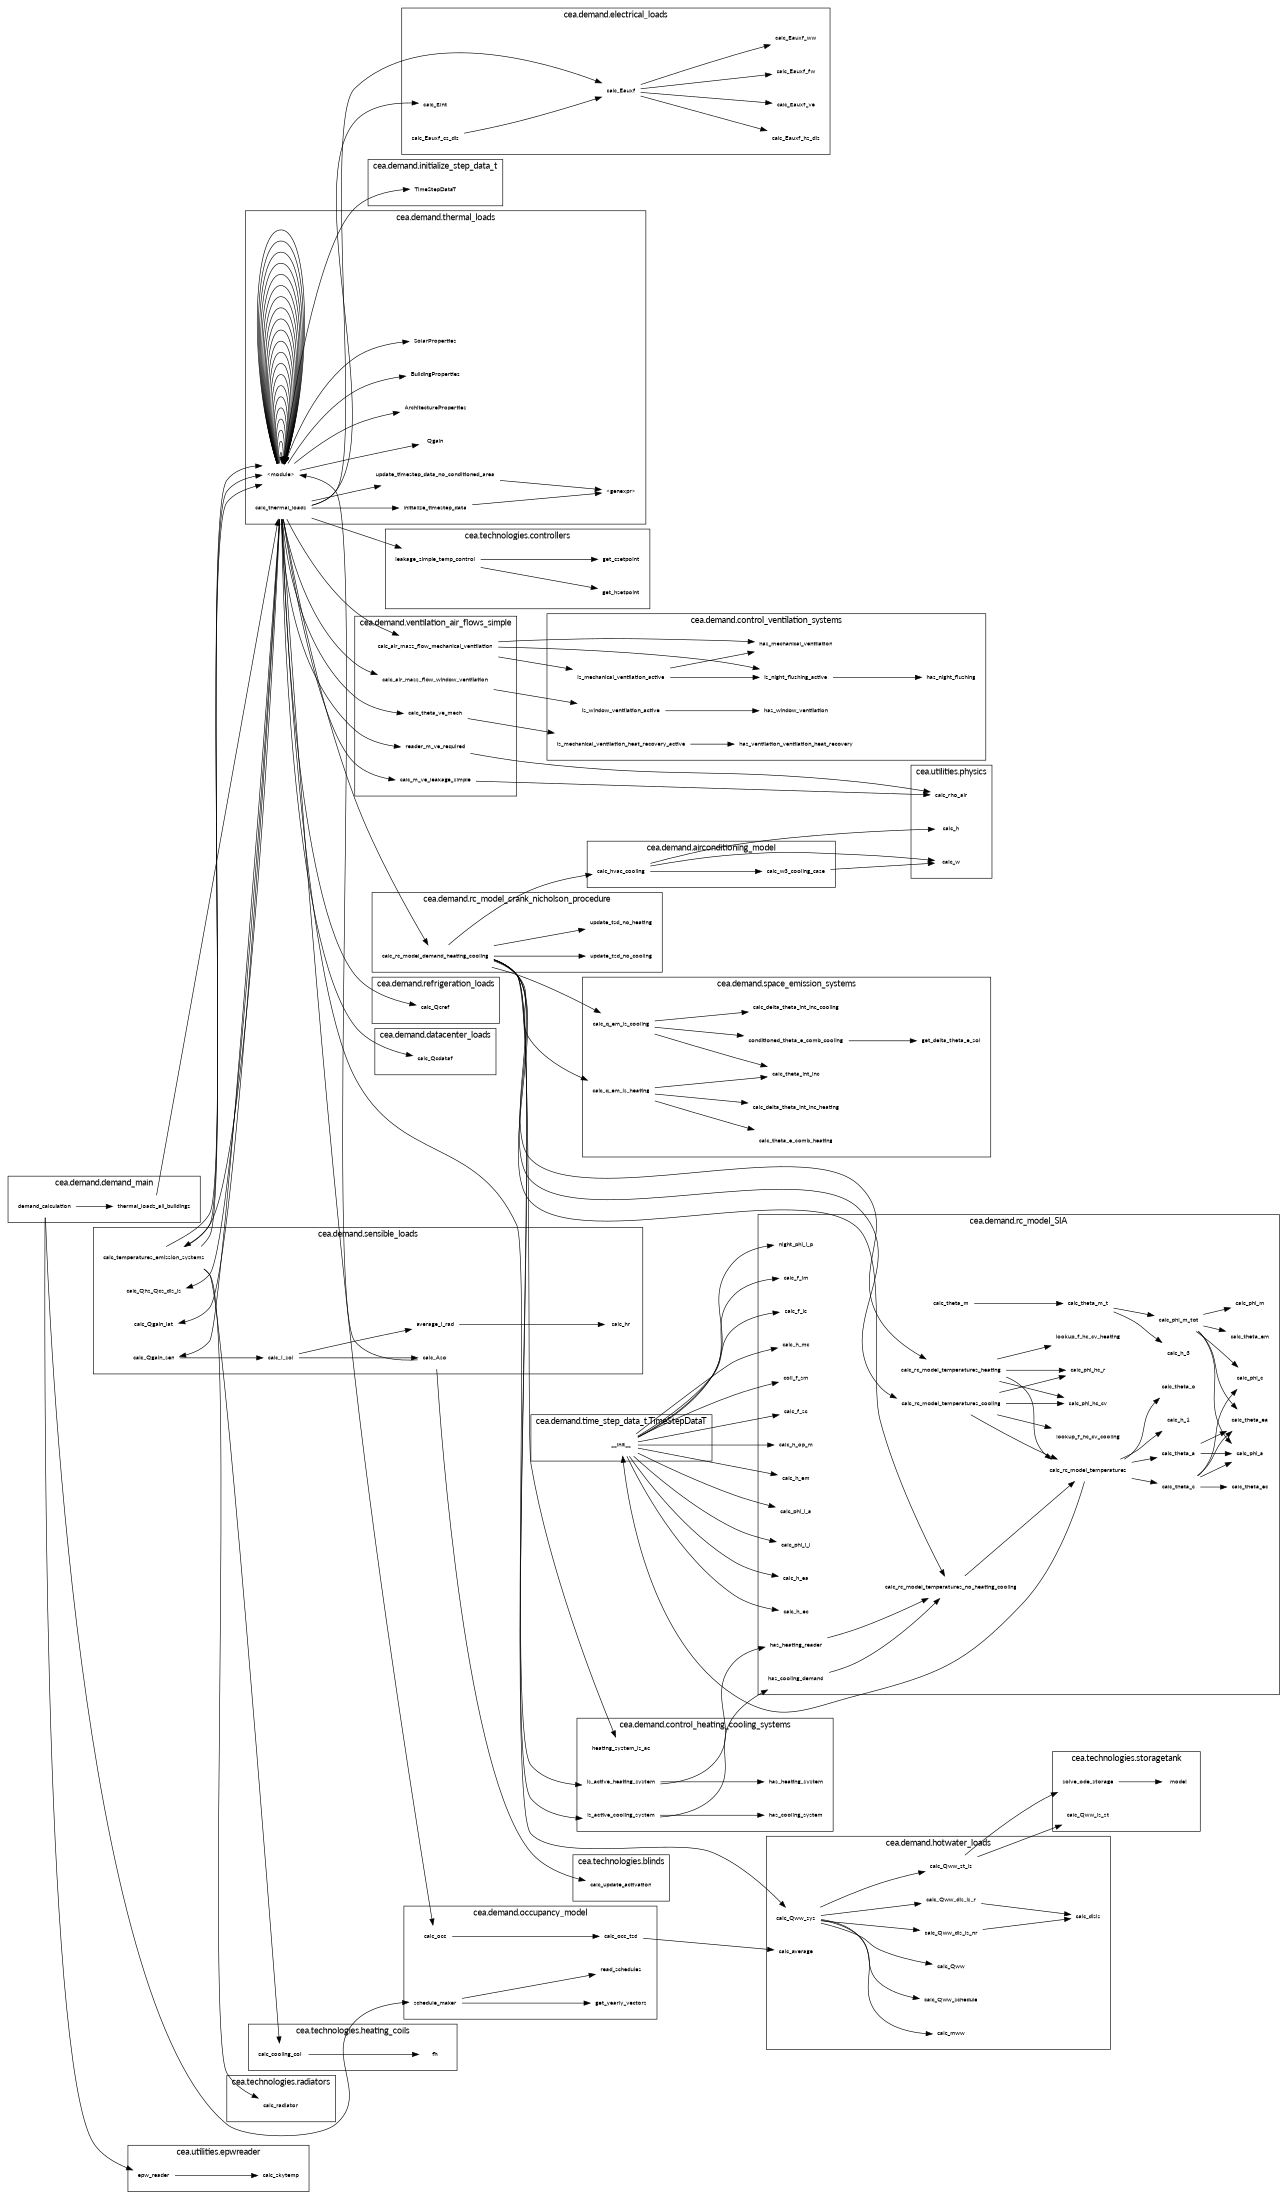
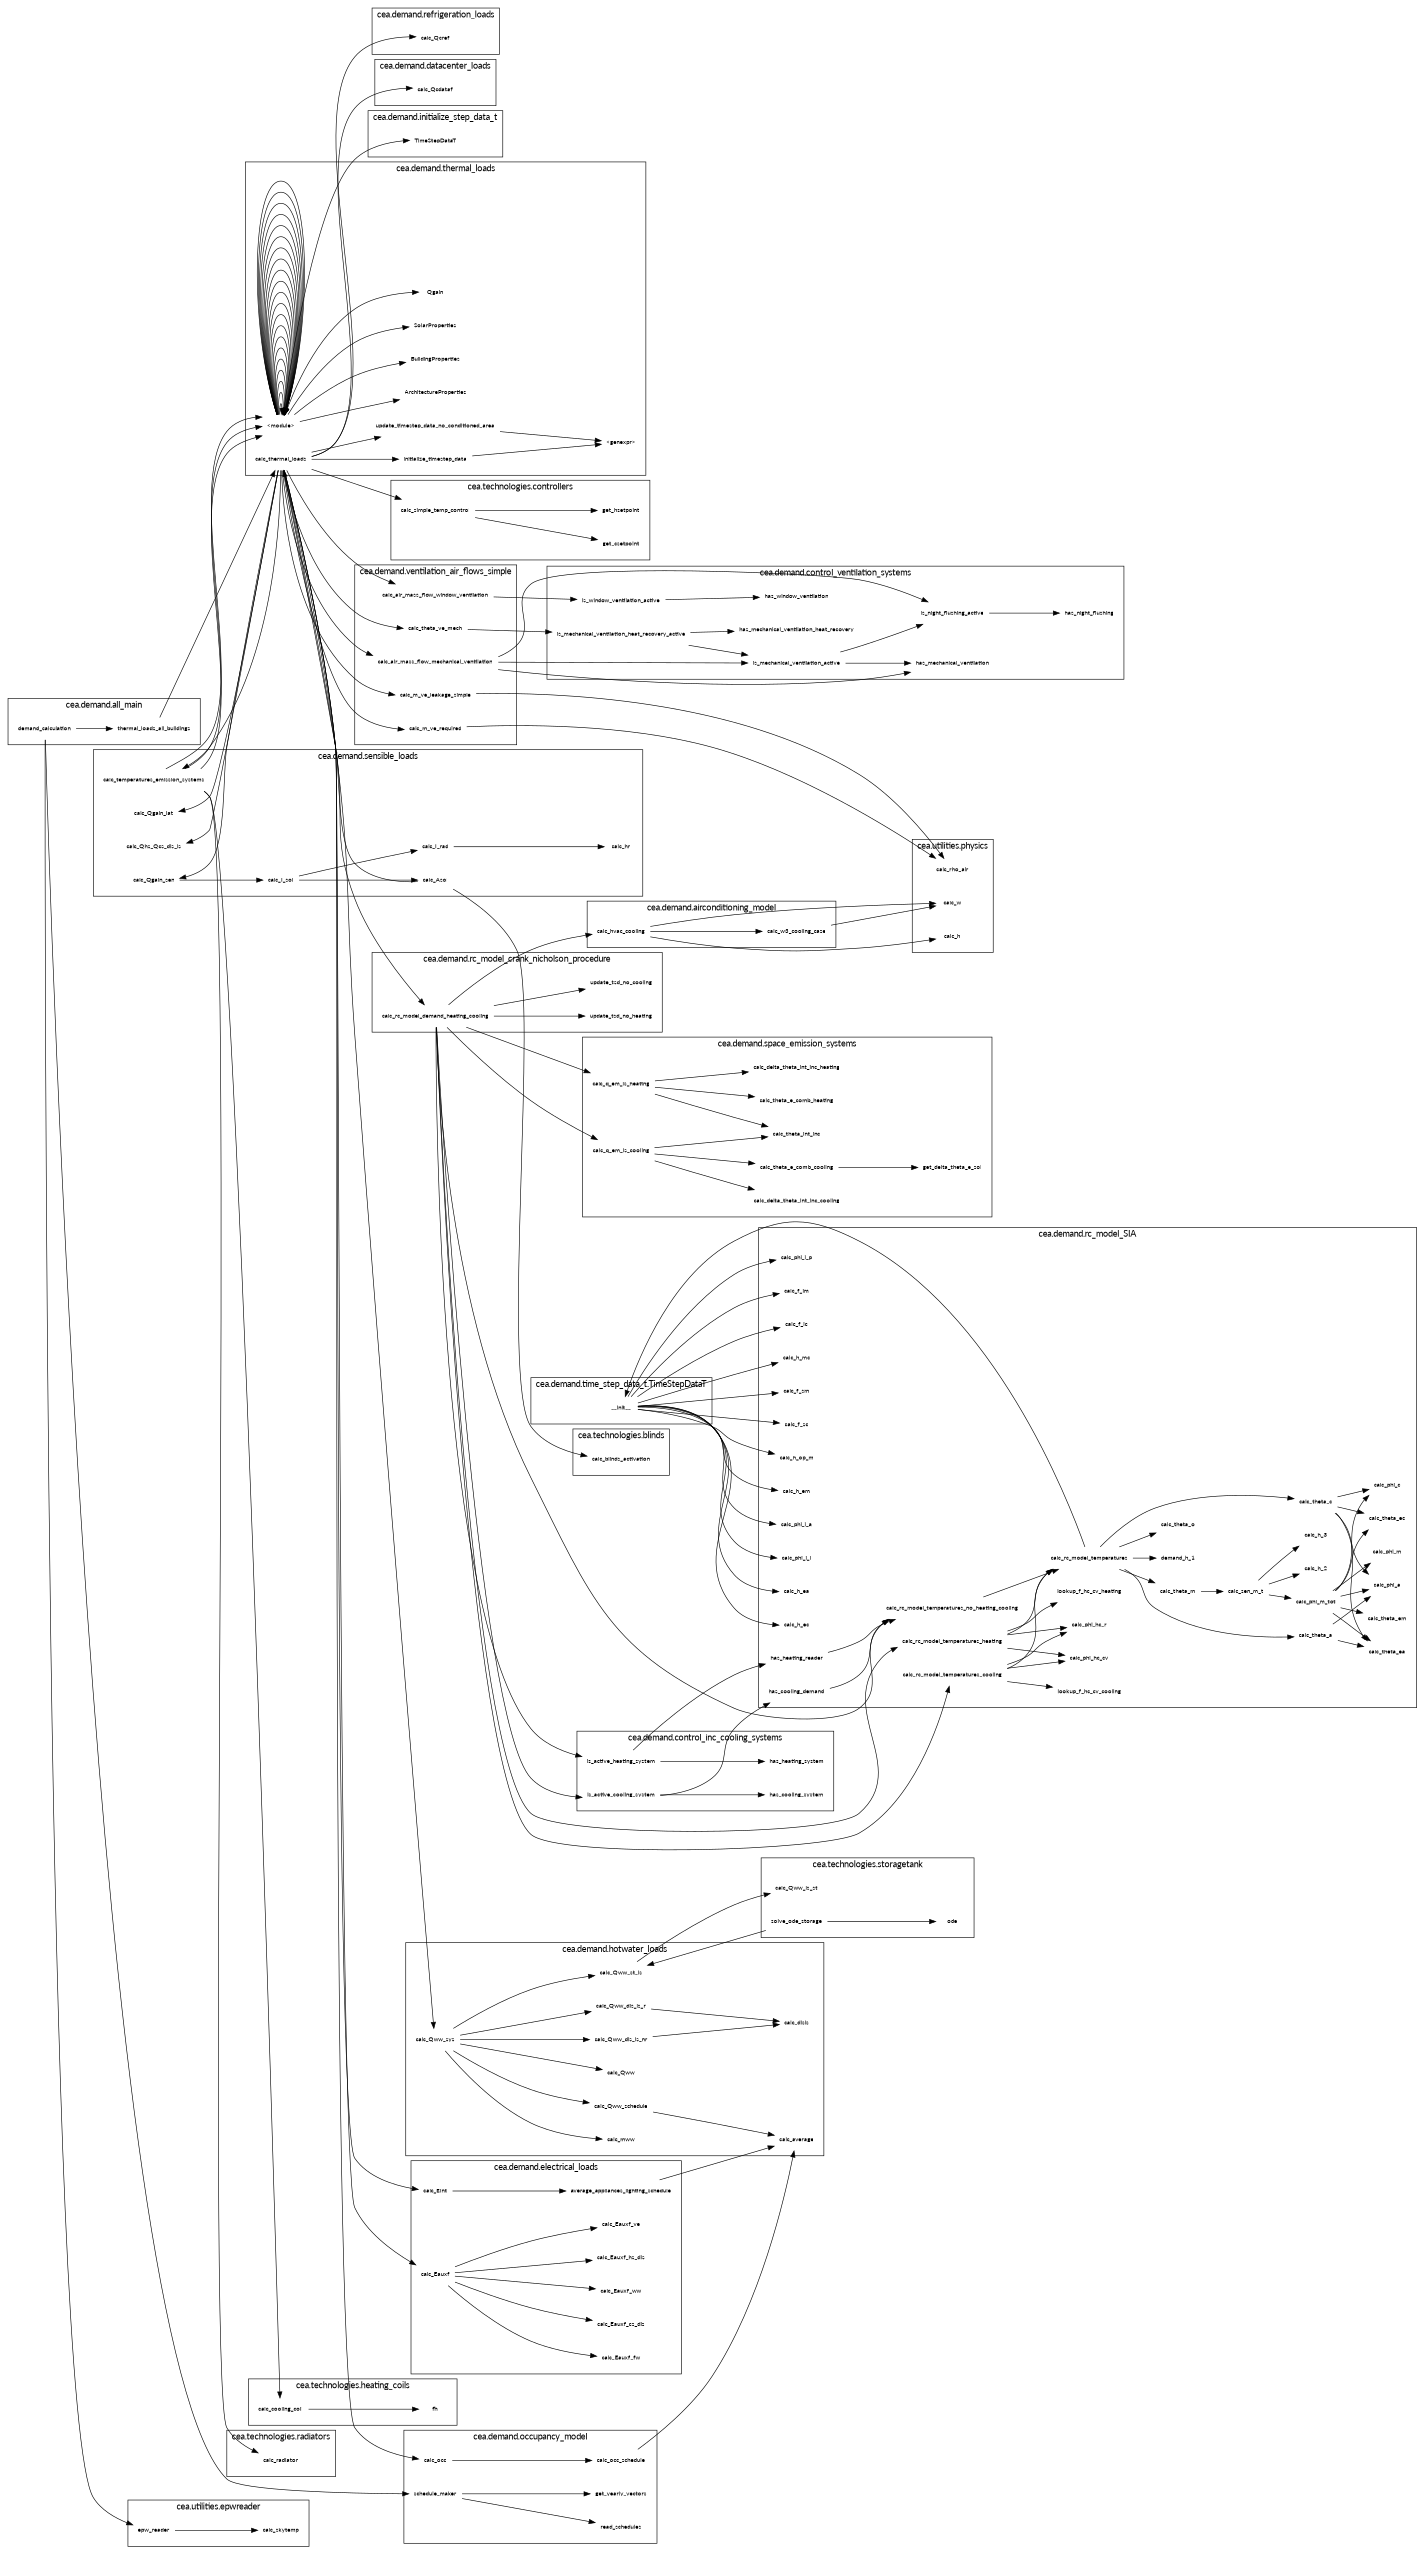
(530, 118) -> (519, 2305)
(435, 559) -> (435, 511)
none -> (715, 650)
(796, 744) -> (797, 630)
(435, 747) -> (435, 729)
(344, 933) -> (328, 704)
(796, 1041) -> (797, 1168)
(104, 1183) -> (104, 706)
(796, 1245) -> (797, 1258)
(1088, 1303) -> (1246, 1591)
(435, 1324) -> (435, 847)
(796, 1378) -> (797, 1391)
(1179, 1420) -> (1178, 1558)
none -> (1351, 1563)
none -> (1316, 1569)
none -> (1141, 1577)
(705, 1725) -> (705, 1738)
(621, 1748) -> none
(1179, 1782) -> (952, 1922)
(1007, 1823) -> (710, 1947)
(621, 1885) -> (621, 1459)
(621, 1936) -> (621, 2460)
none -> (711, 2123)
none -> (621, 2191)
